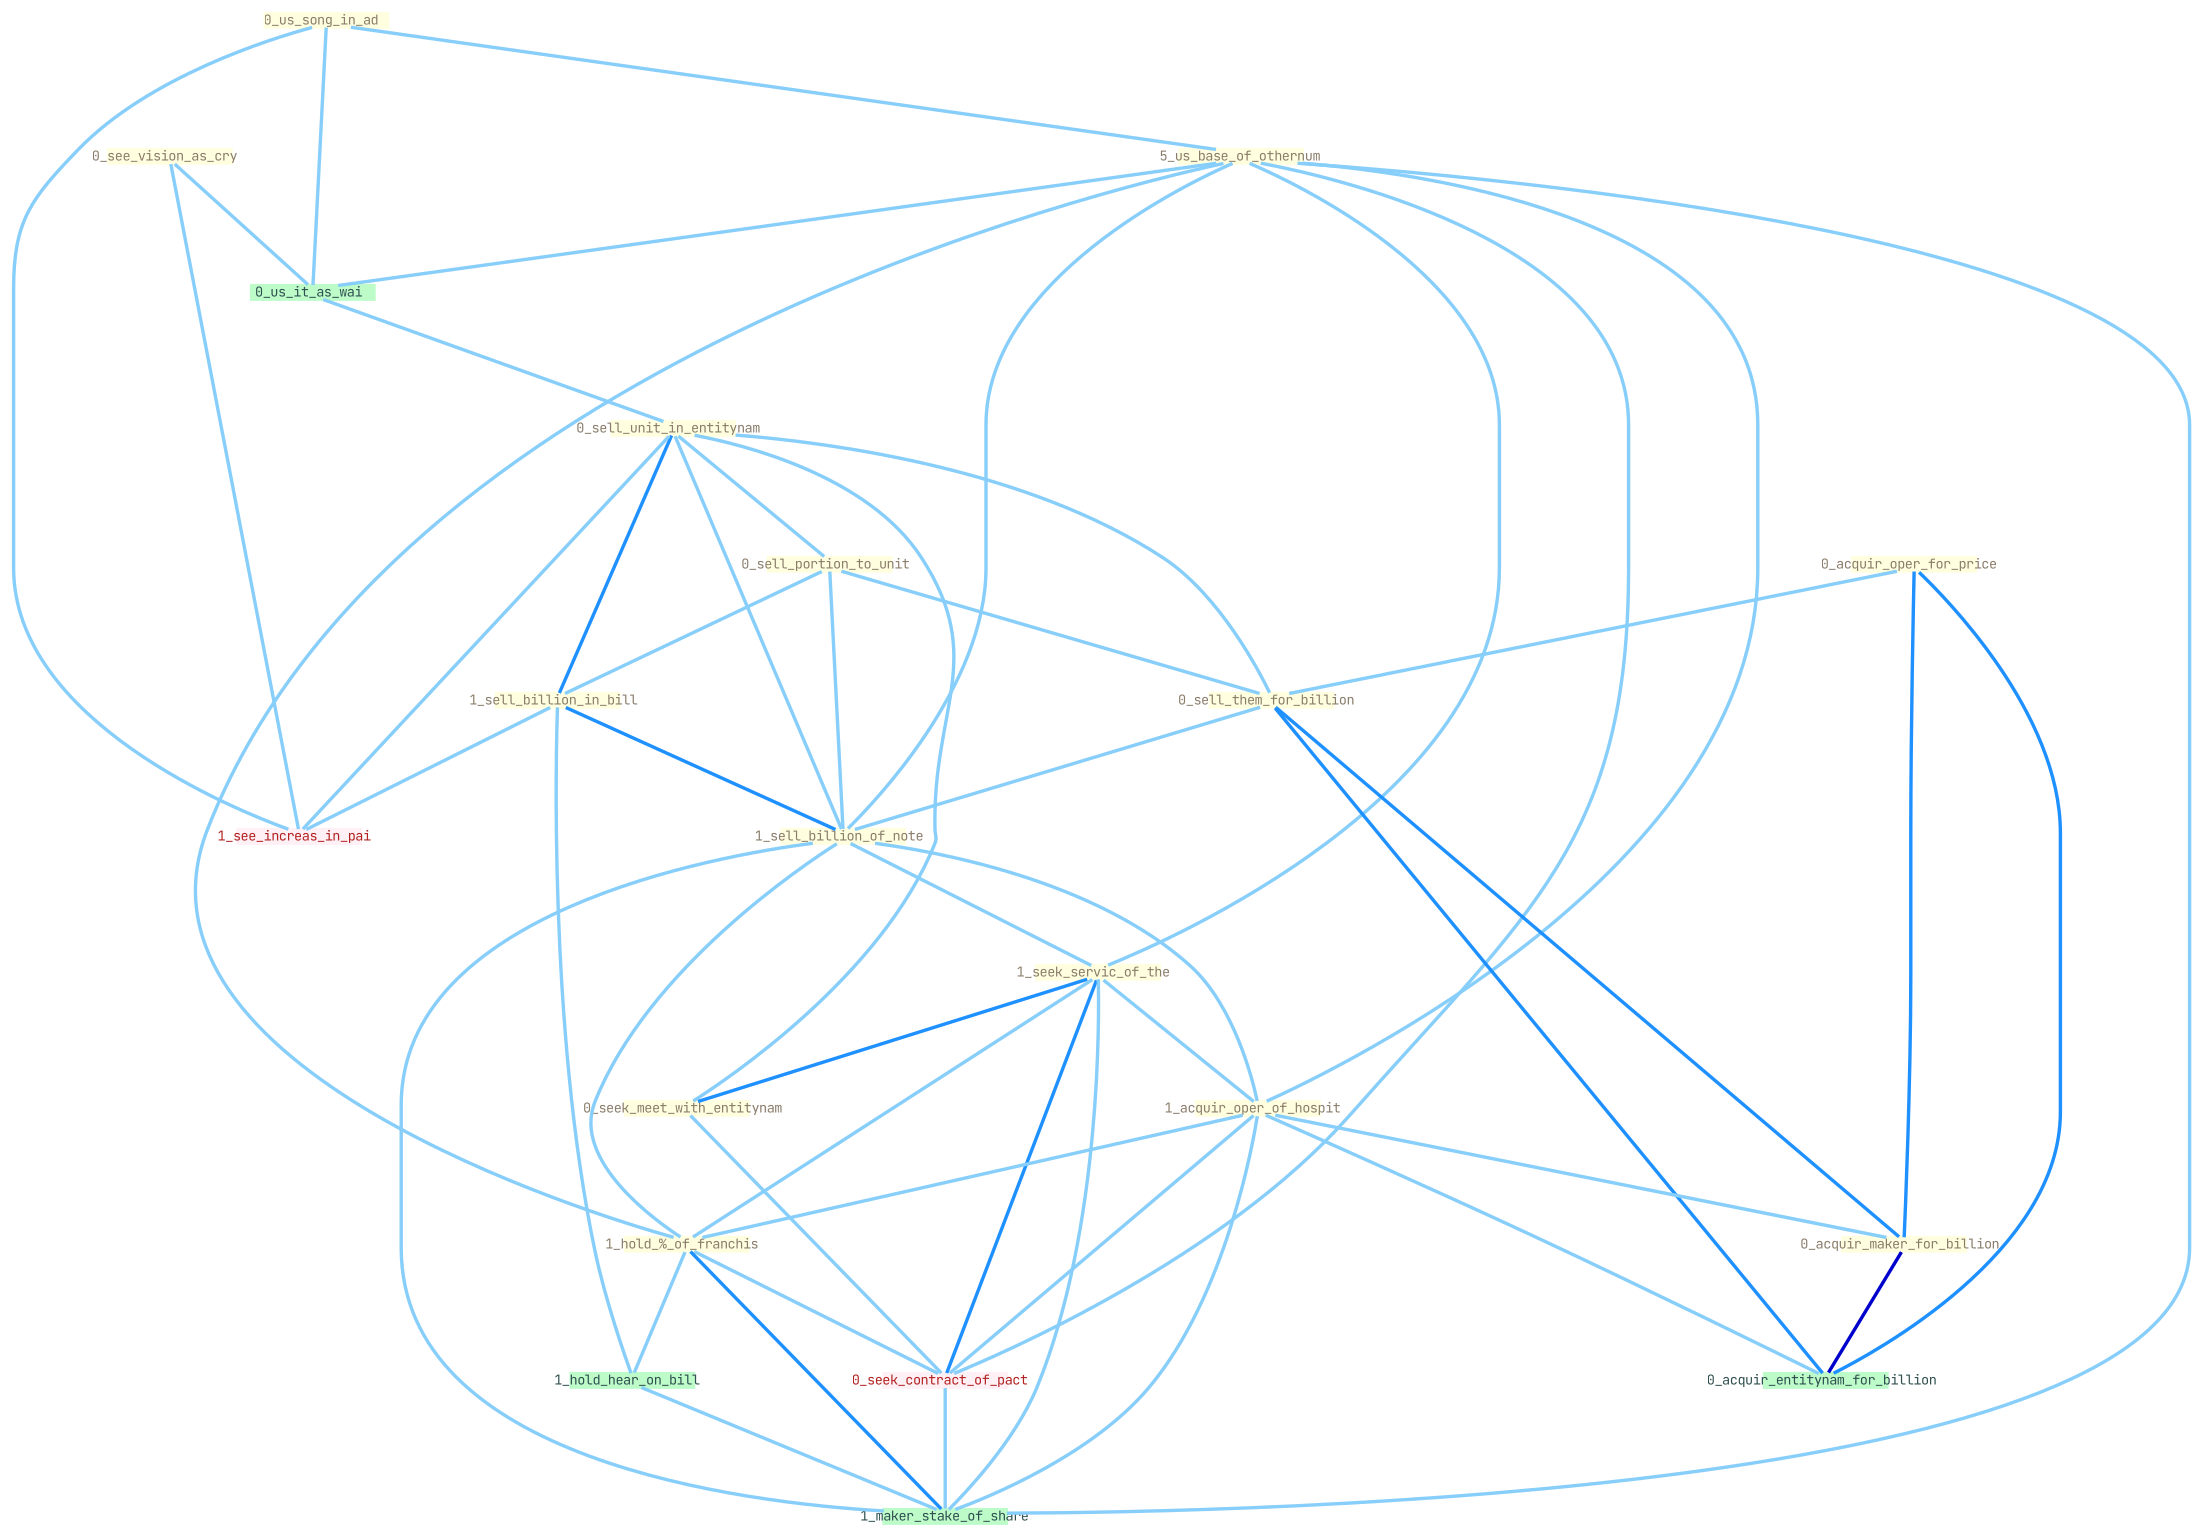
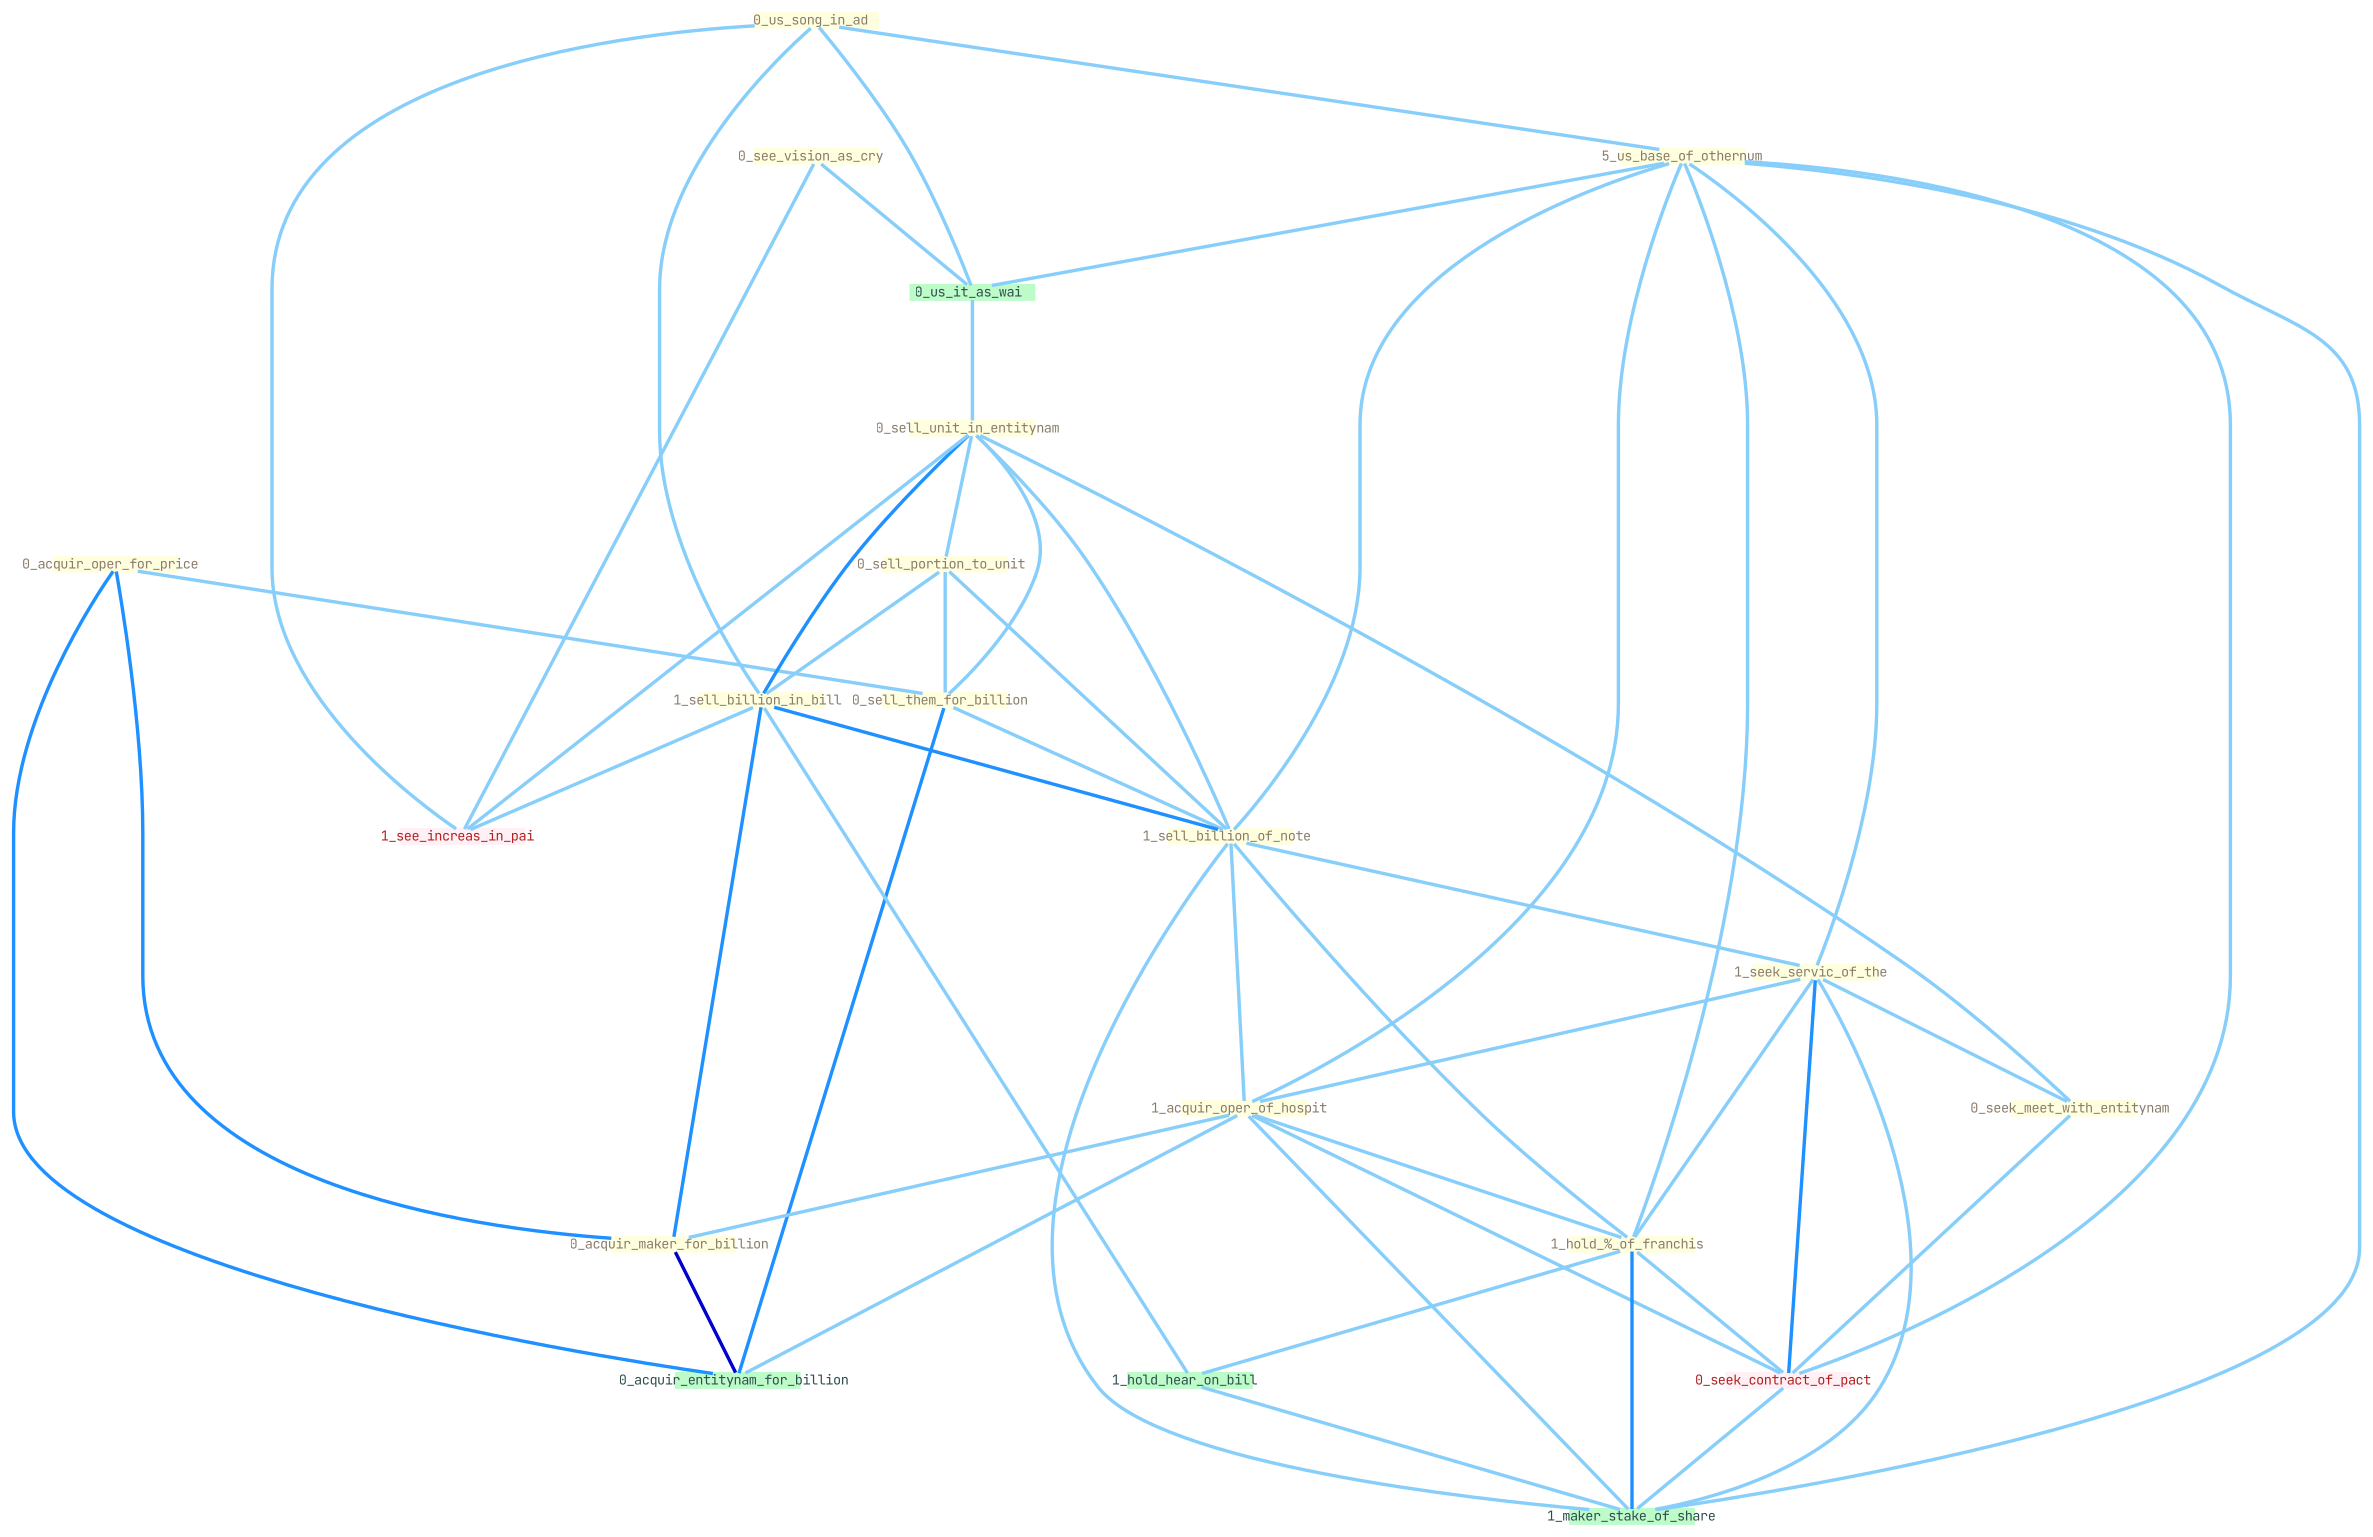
none -> (660, 348)
(1587, 972) -> (717, 972)
(893, 1040) -> (1945, 1041)
